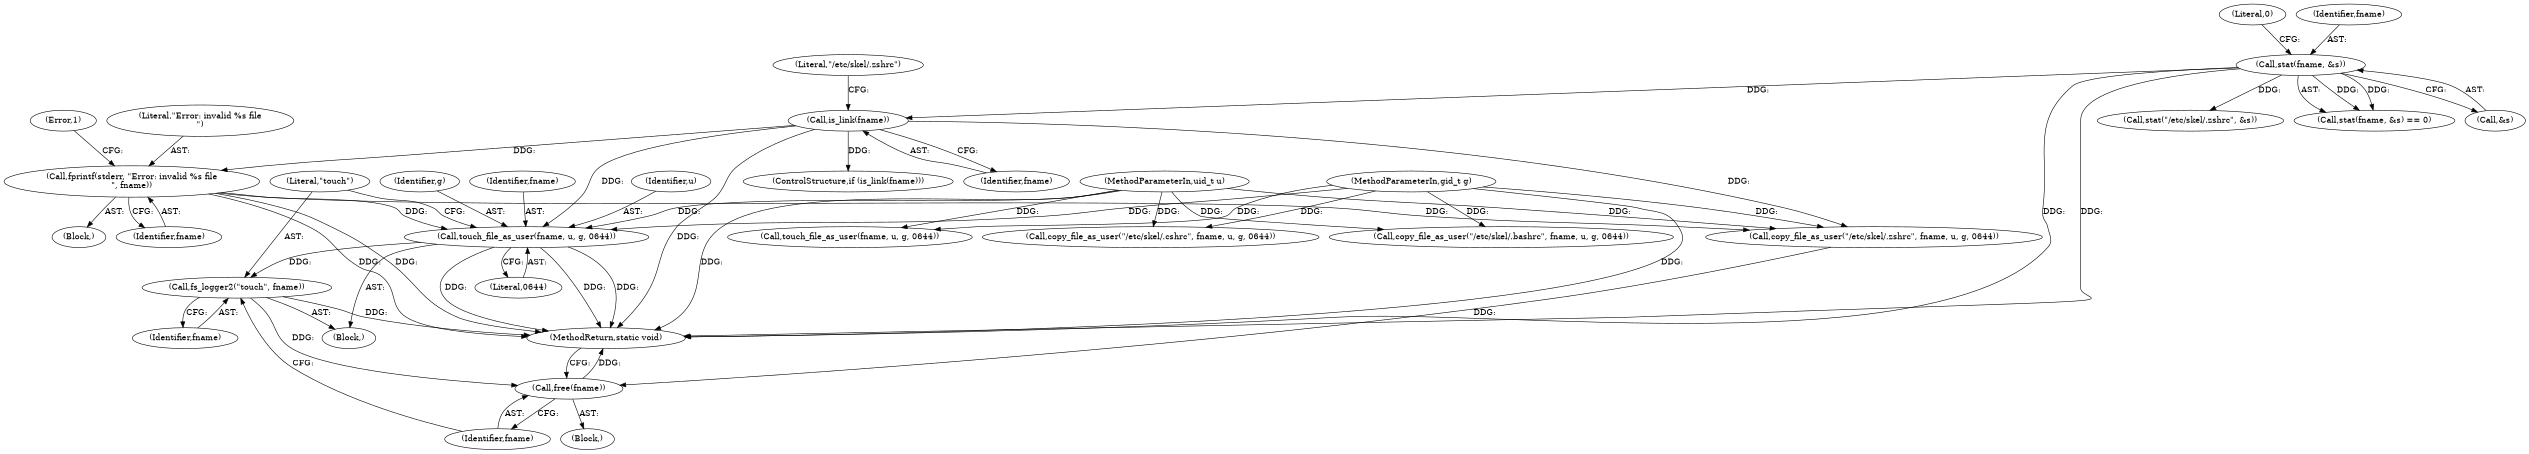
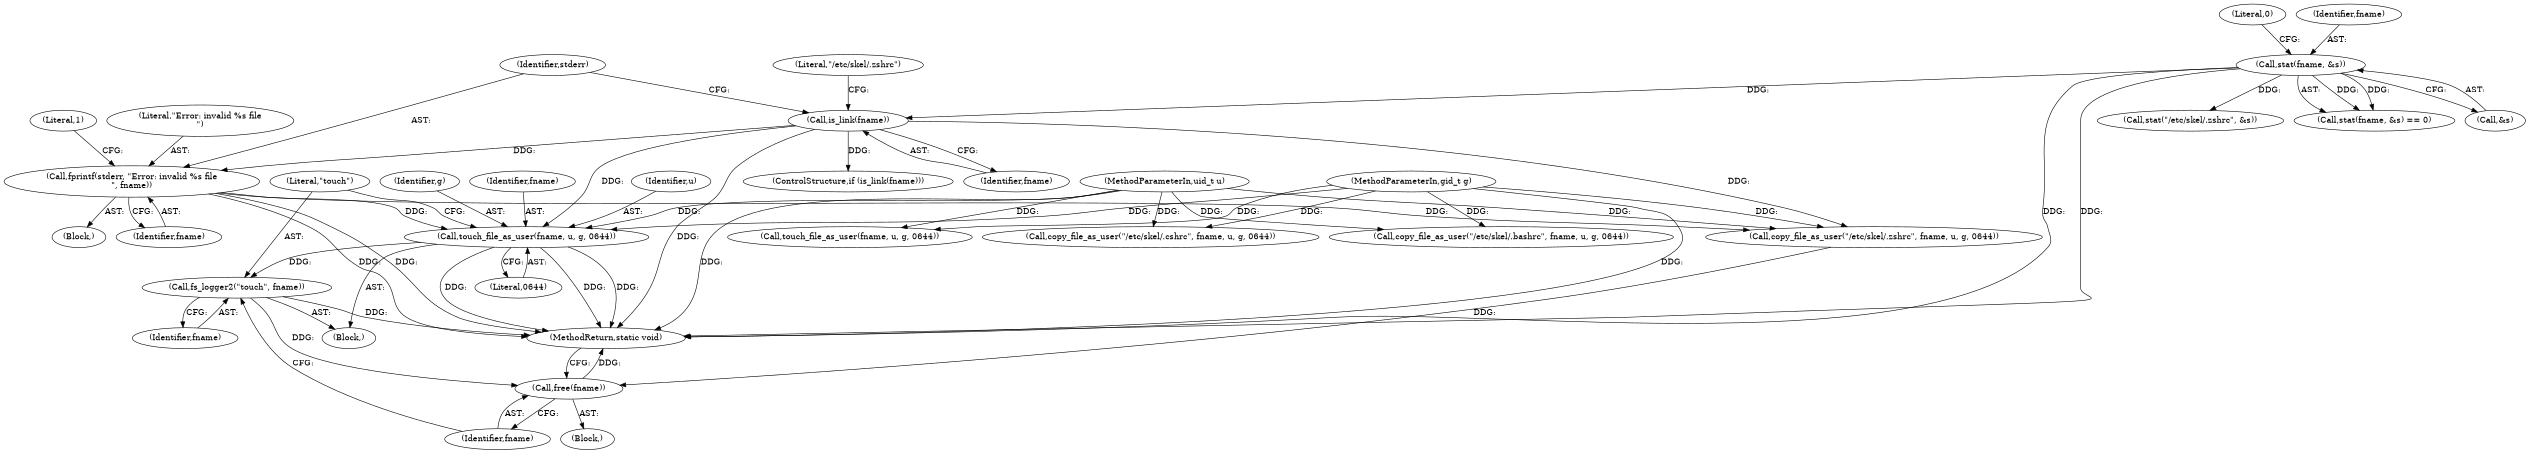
none -> (553, 65)
(63, 121) -> (63, 121)
